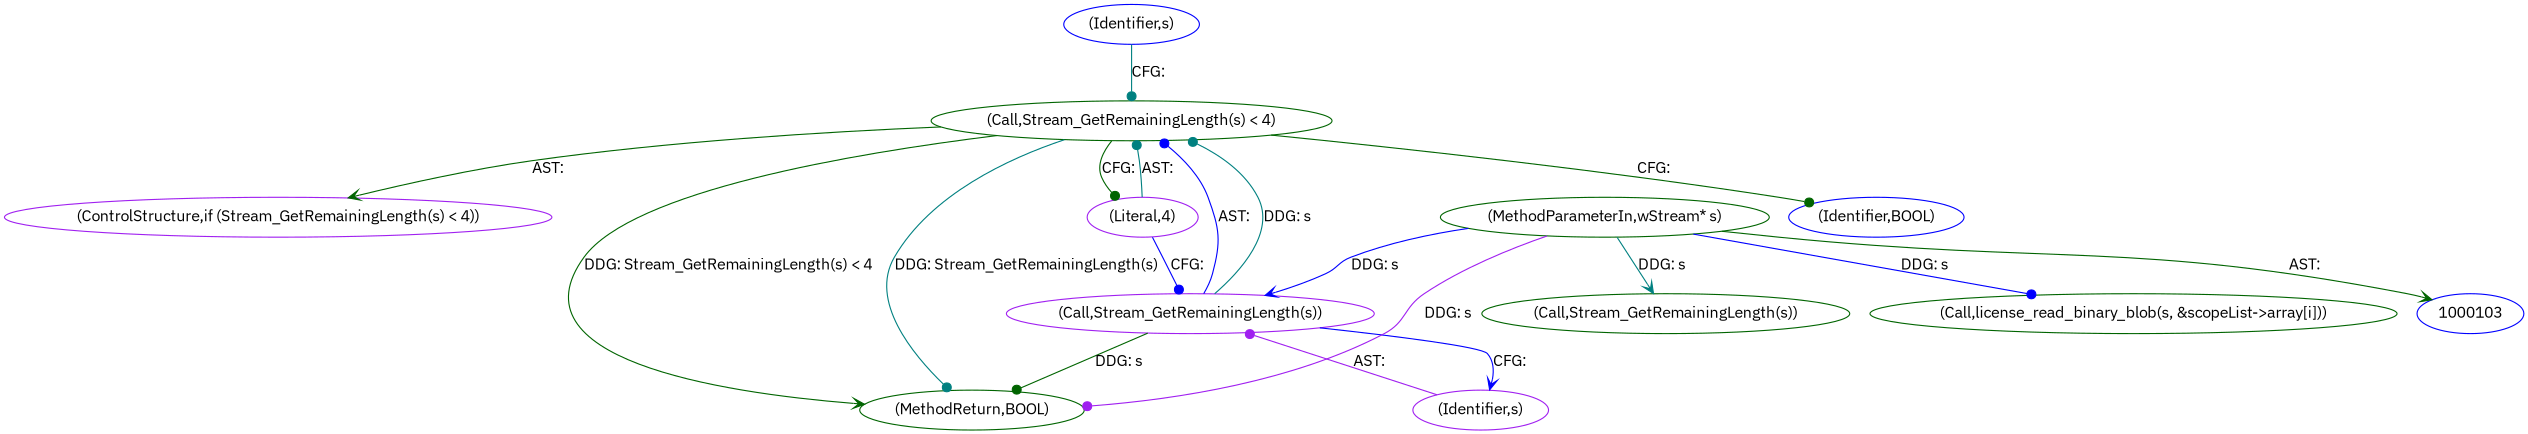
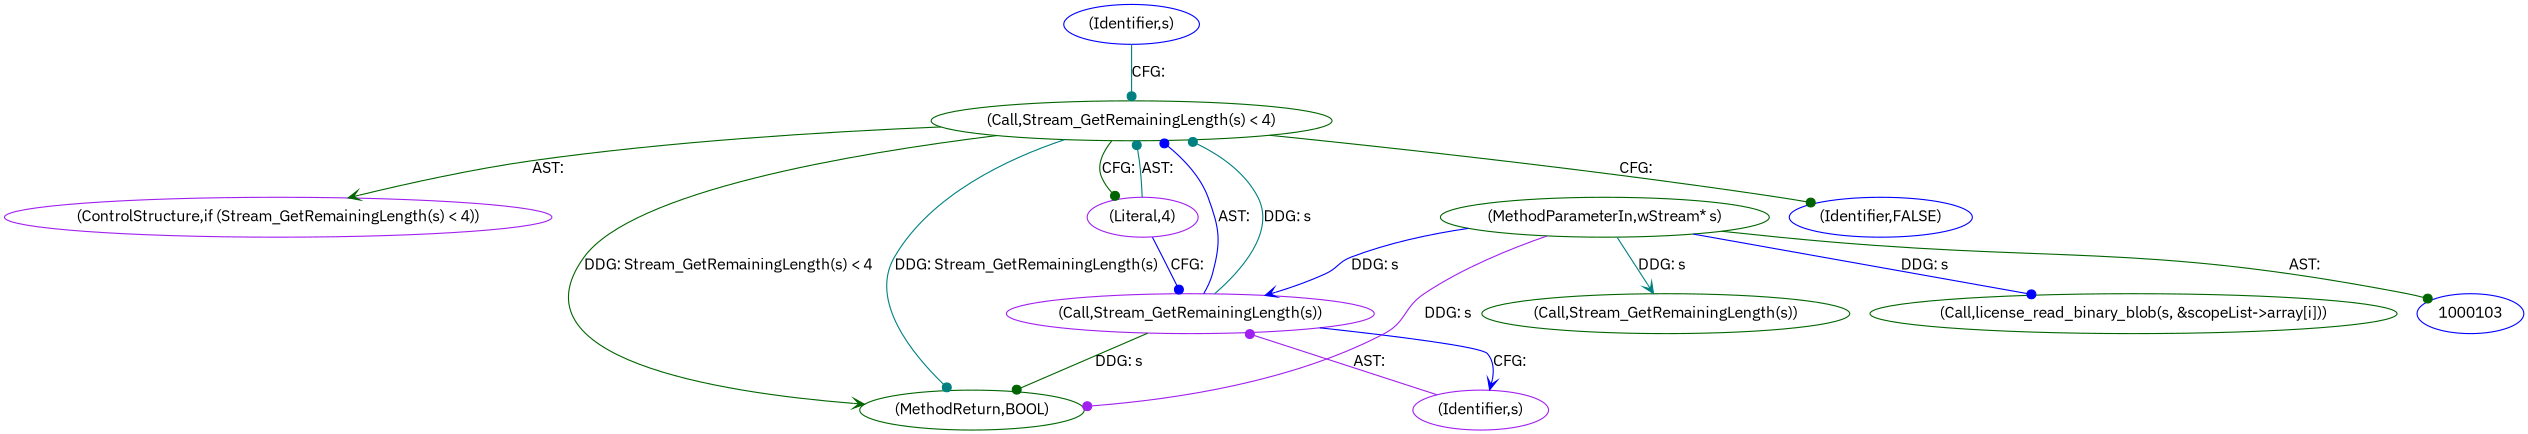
(1876, 217) -> (1881, 217)
(2072, 255) -> (2074, 255)
